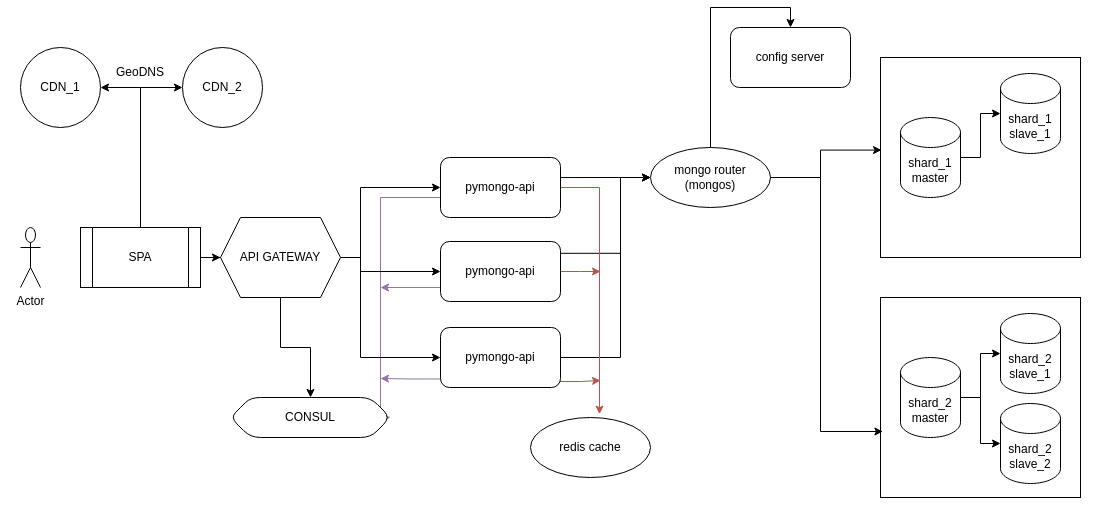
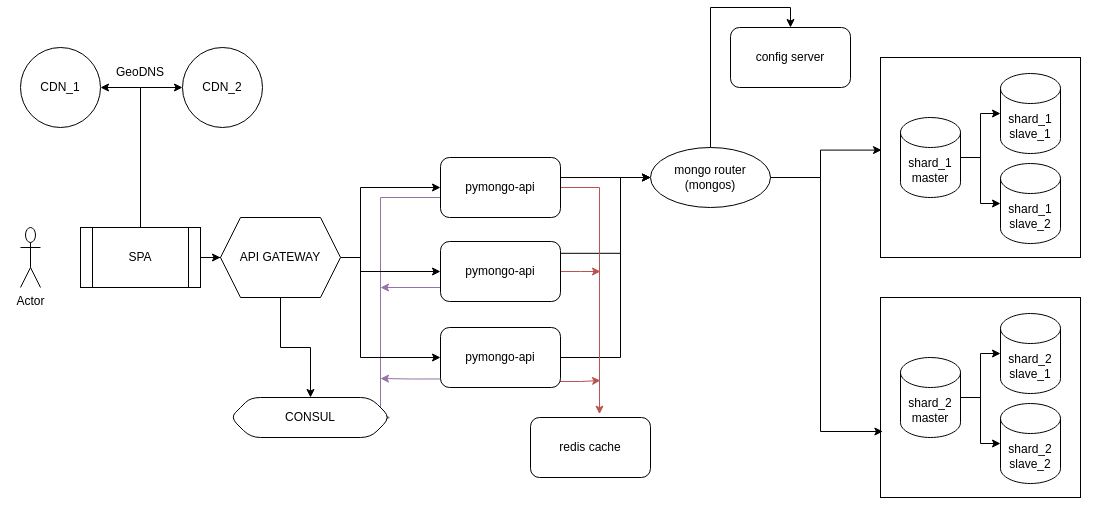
none -> (981, 188)
none -> (1031, 204)
(591, 448) -> (591, 448)
